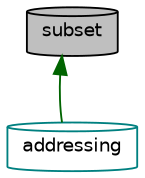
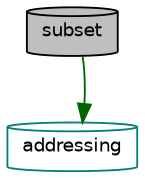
(60, 99) -> (85, 80)
